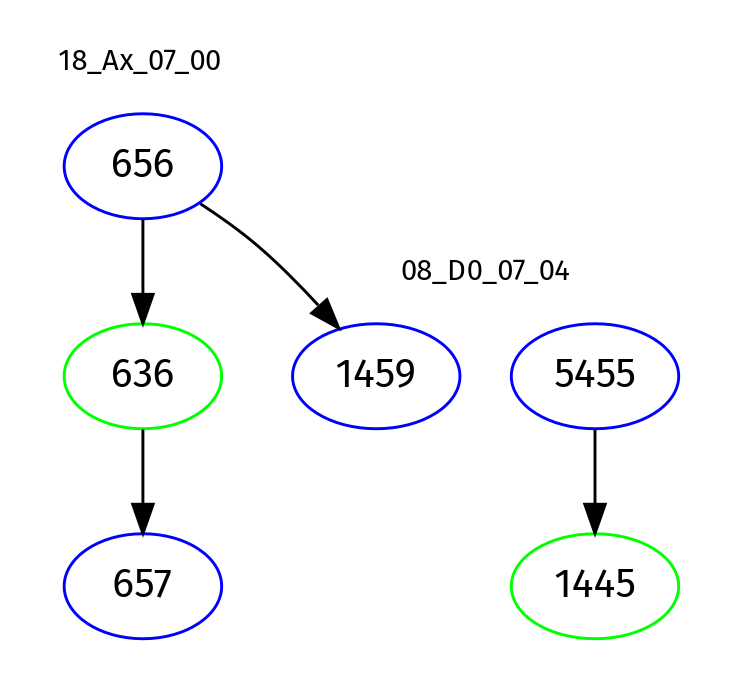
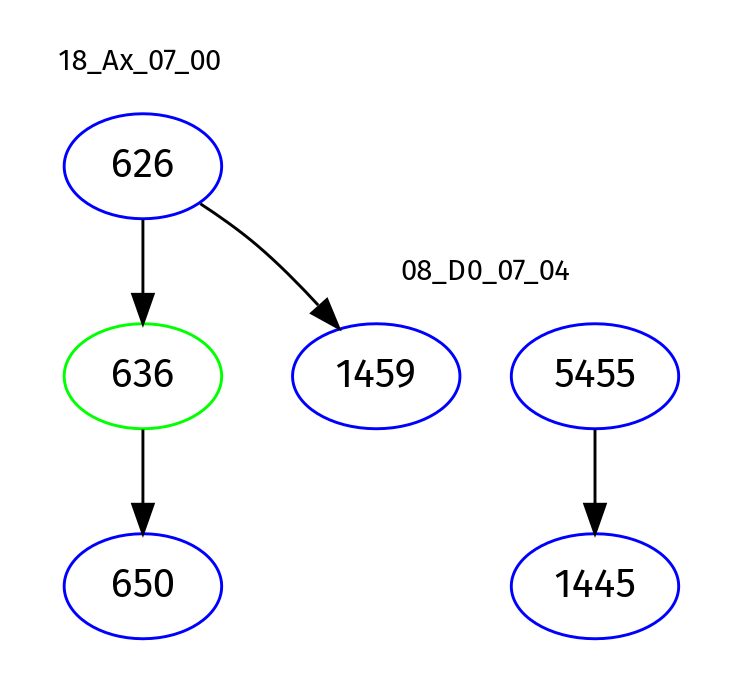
(143, 166) -> (143, 166)
(143, 586) -> (143, 586)
(595, 586) -> (595, 586)
